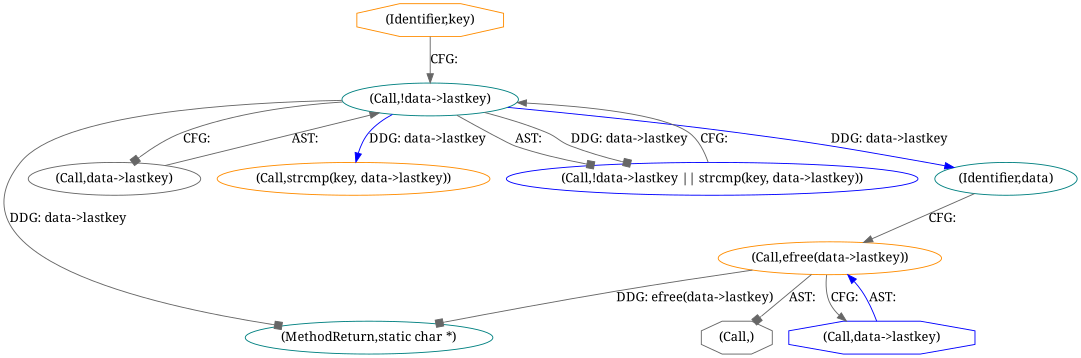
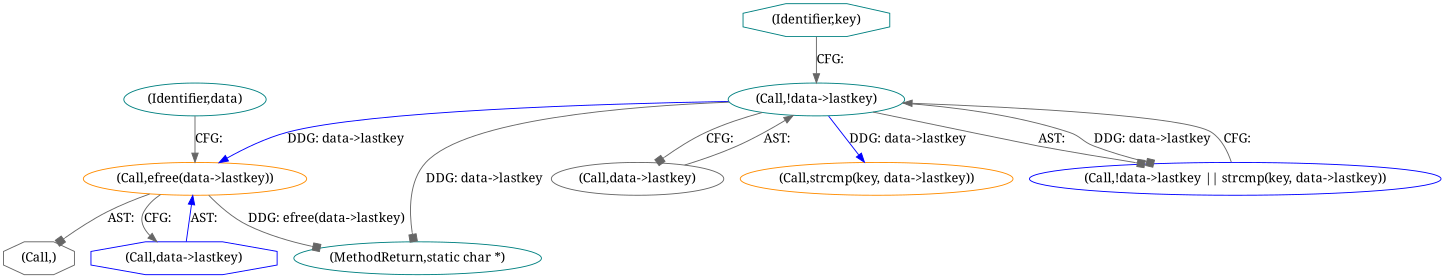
(430, 20) -> (816, 20)
(727, 131) -> (474, 111)
